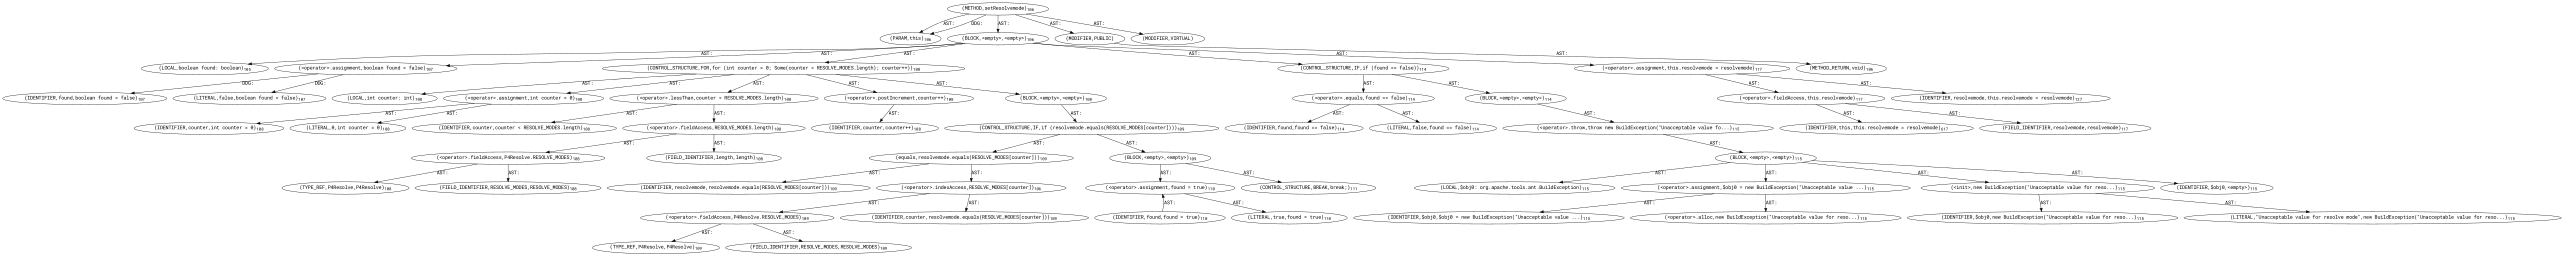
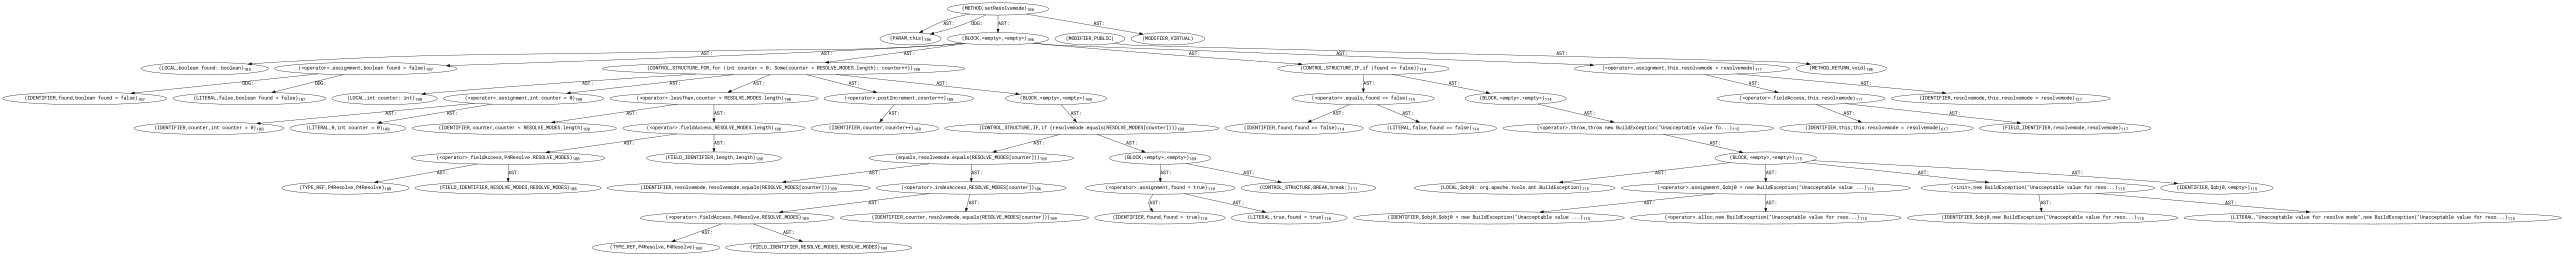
(1043, 23) -> none
(1164, 205) -> (1149, 201)
